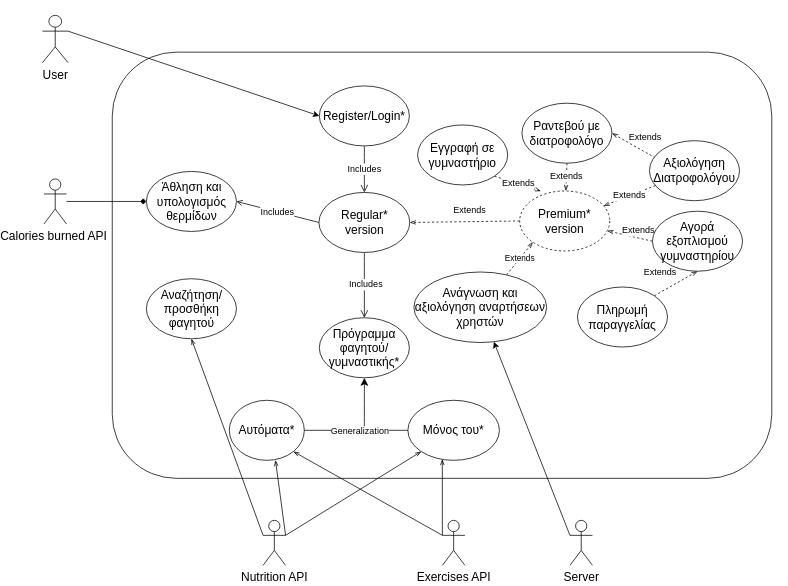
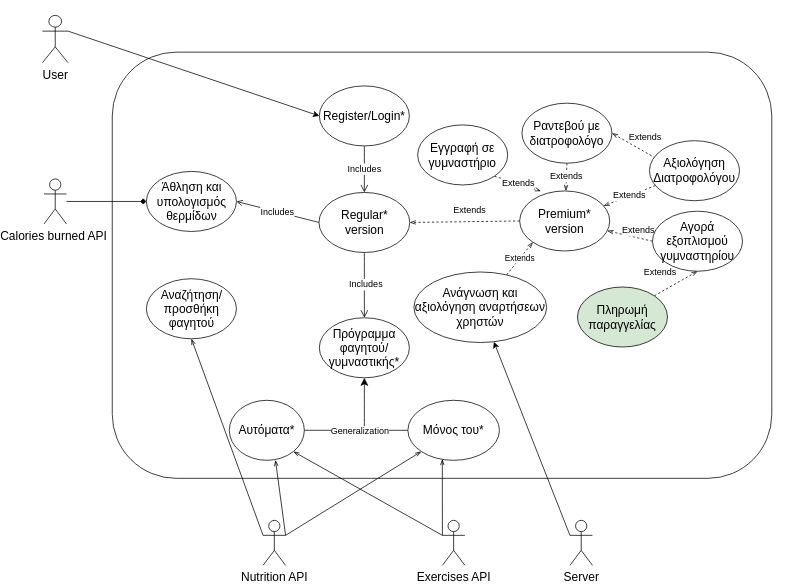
(564, 221) -> (564, 221)
(622, 317) -> (622, 317)
